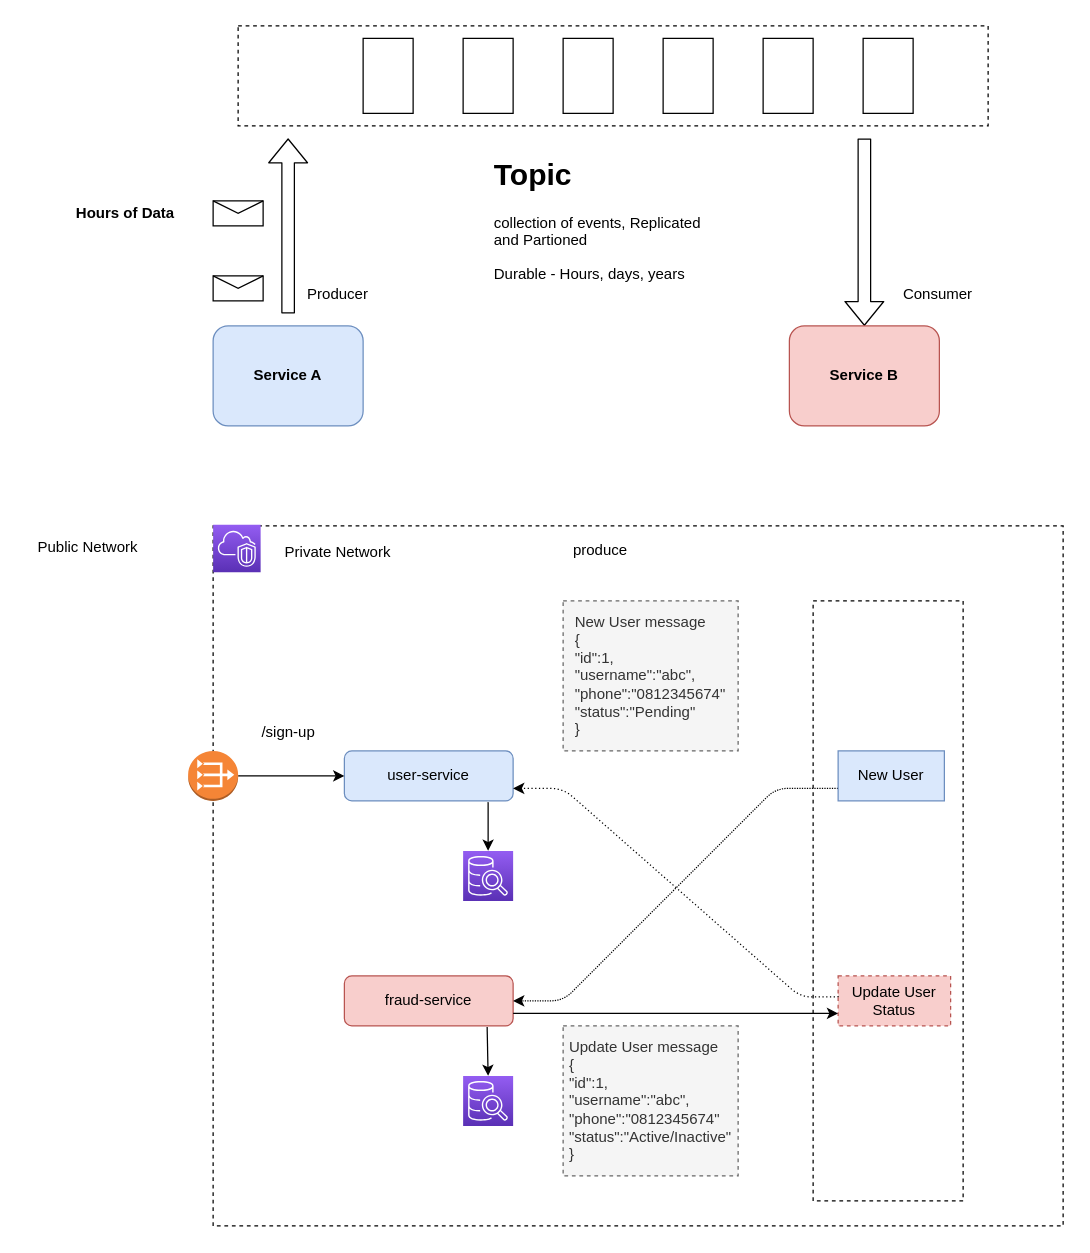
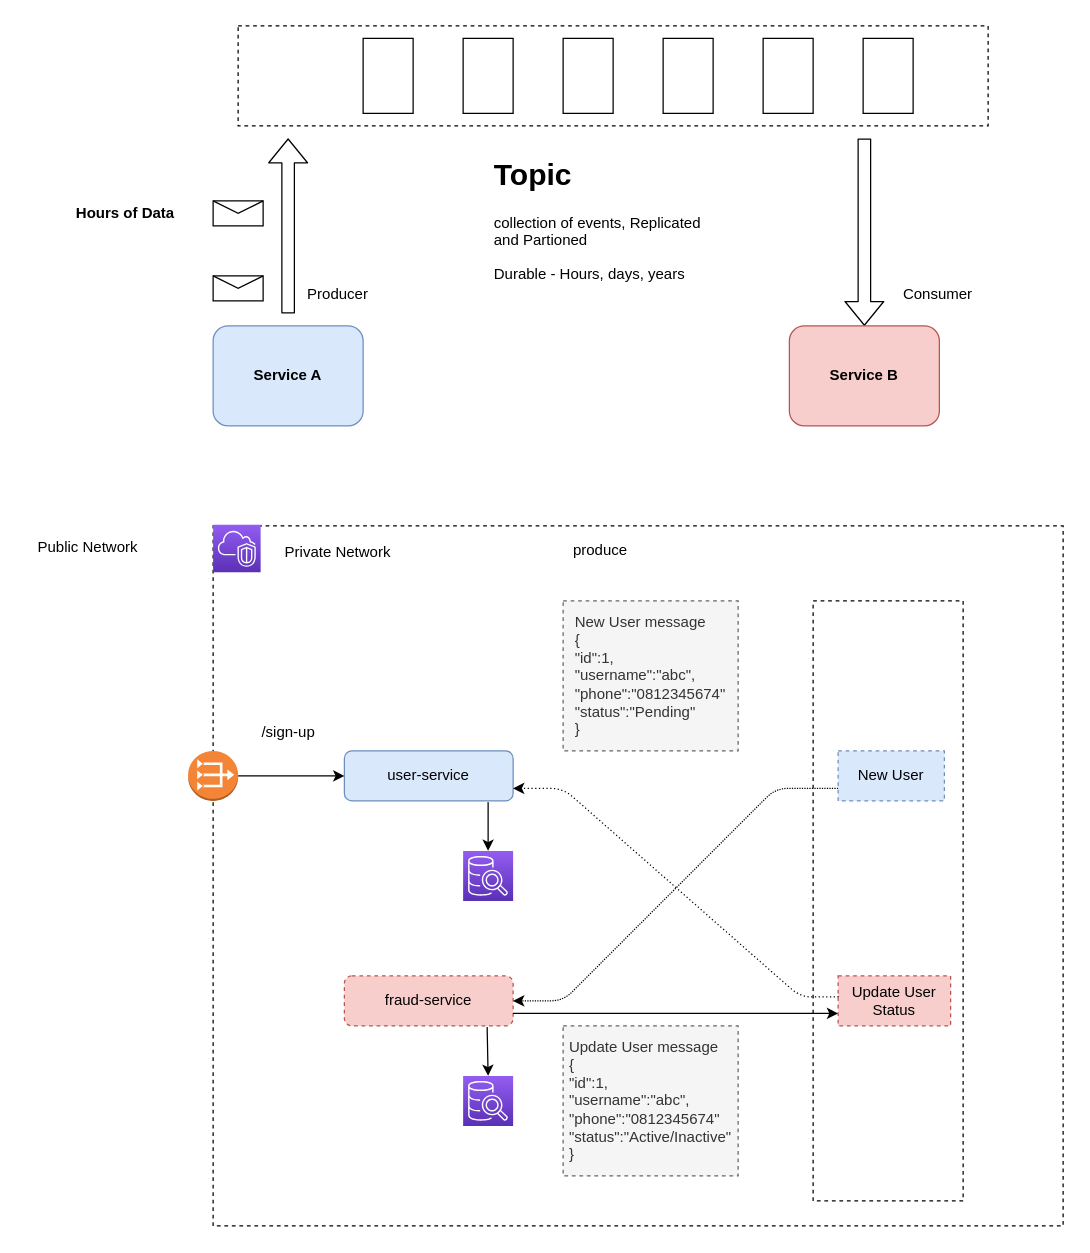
(891, 776) -> (891, 776)
(429, 1001) -> (429, 1001)
